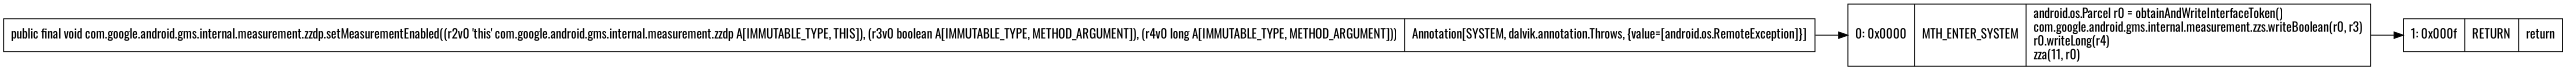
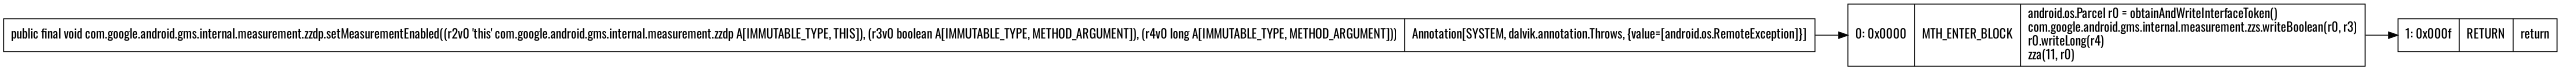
(1970, 35) -> (1968, 35)
